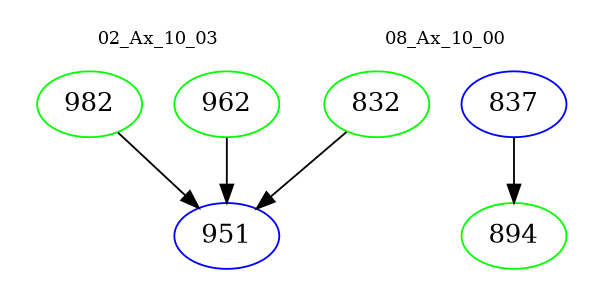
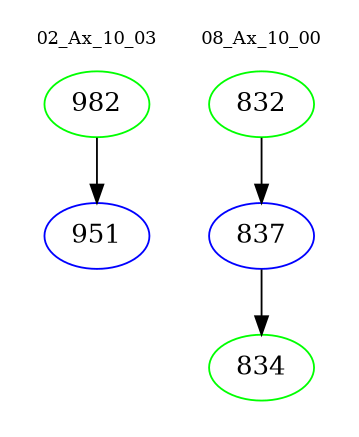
(227, 104) -> none
(322, 153) -> (262, 161)
(514, 236) -> (262, 368)
